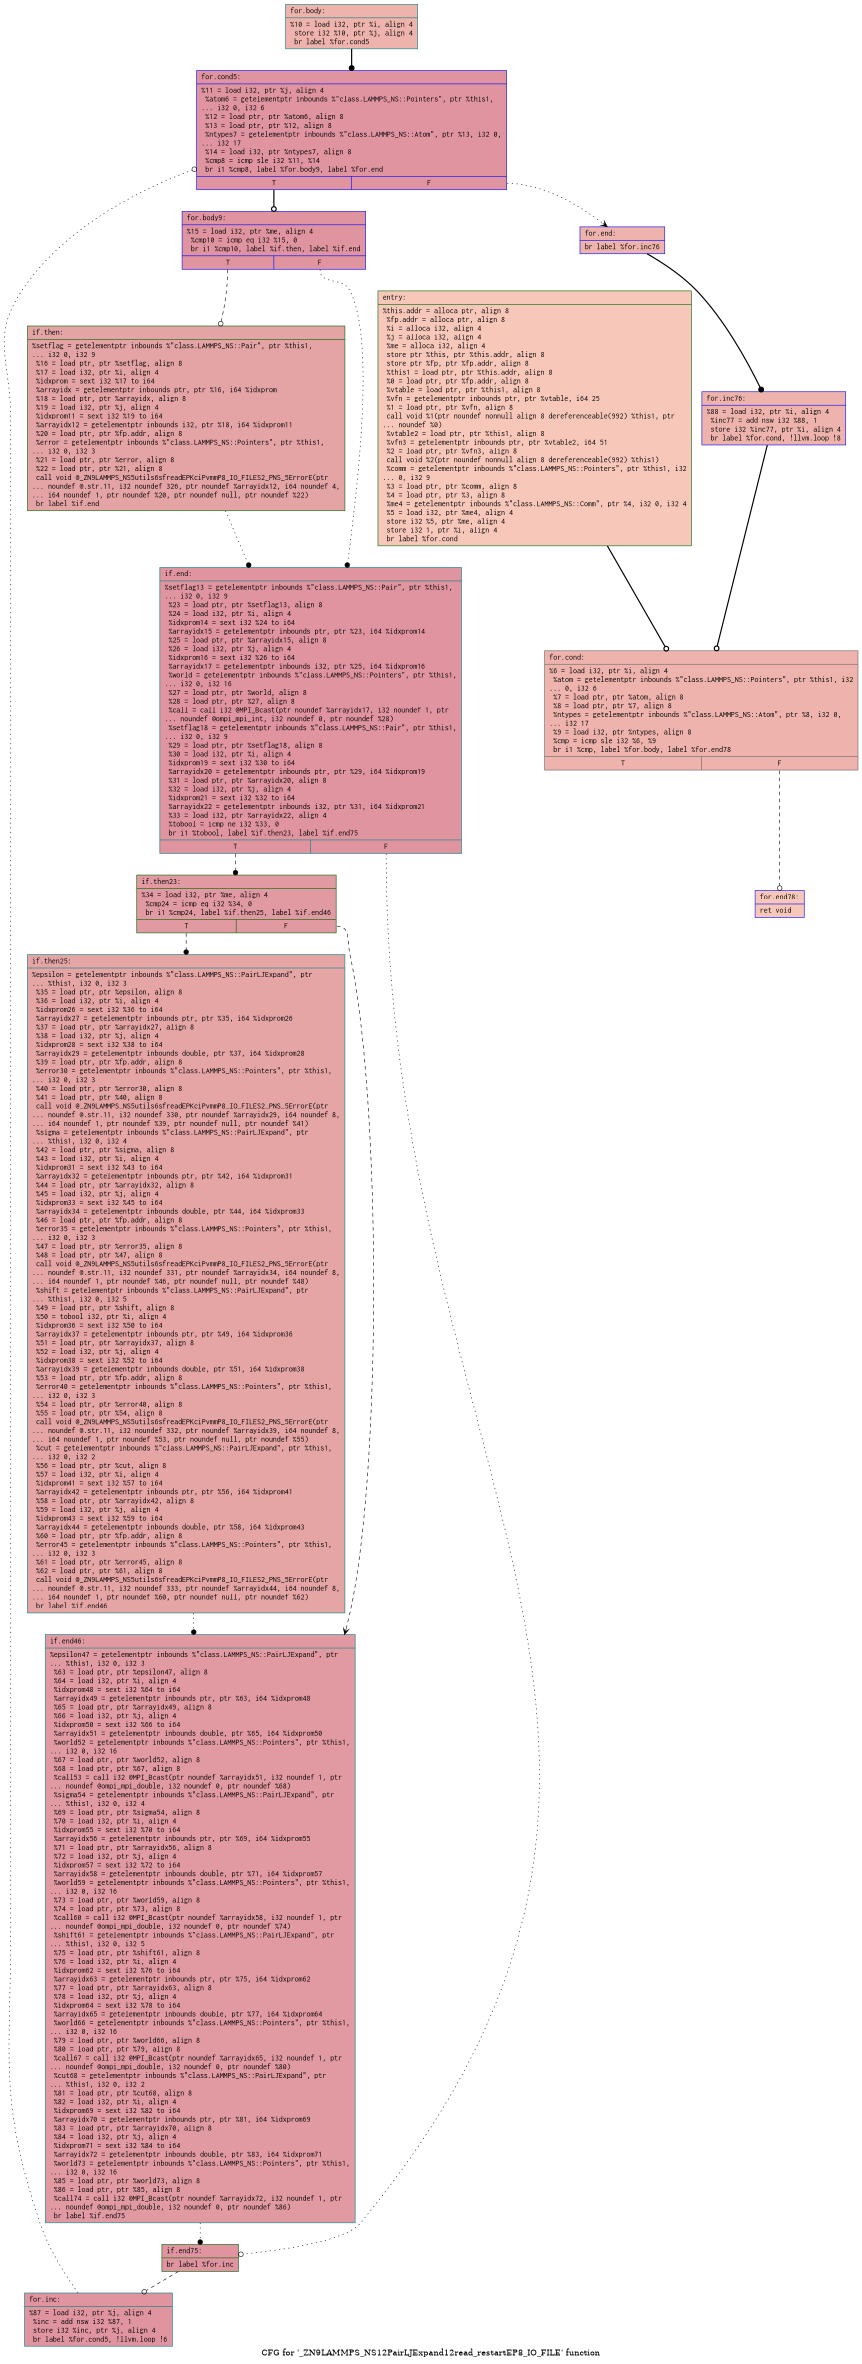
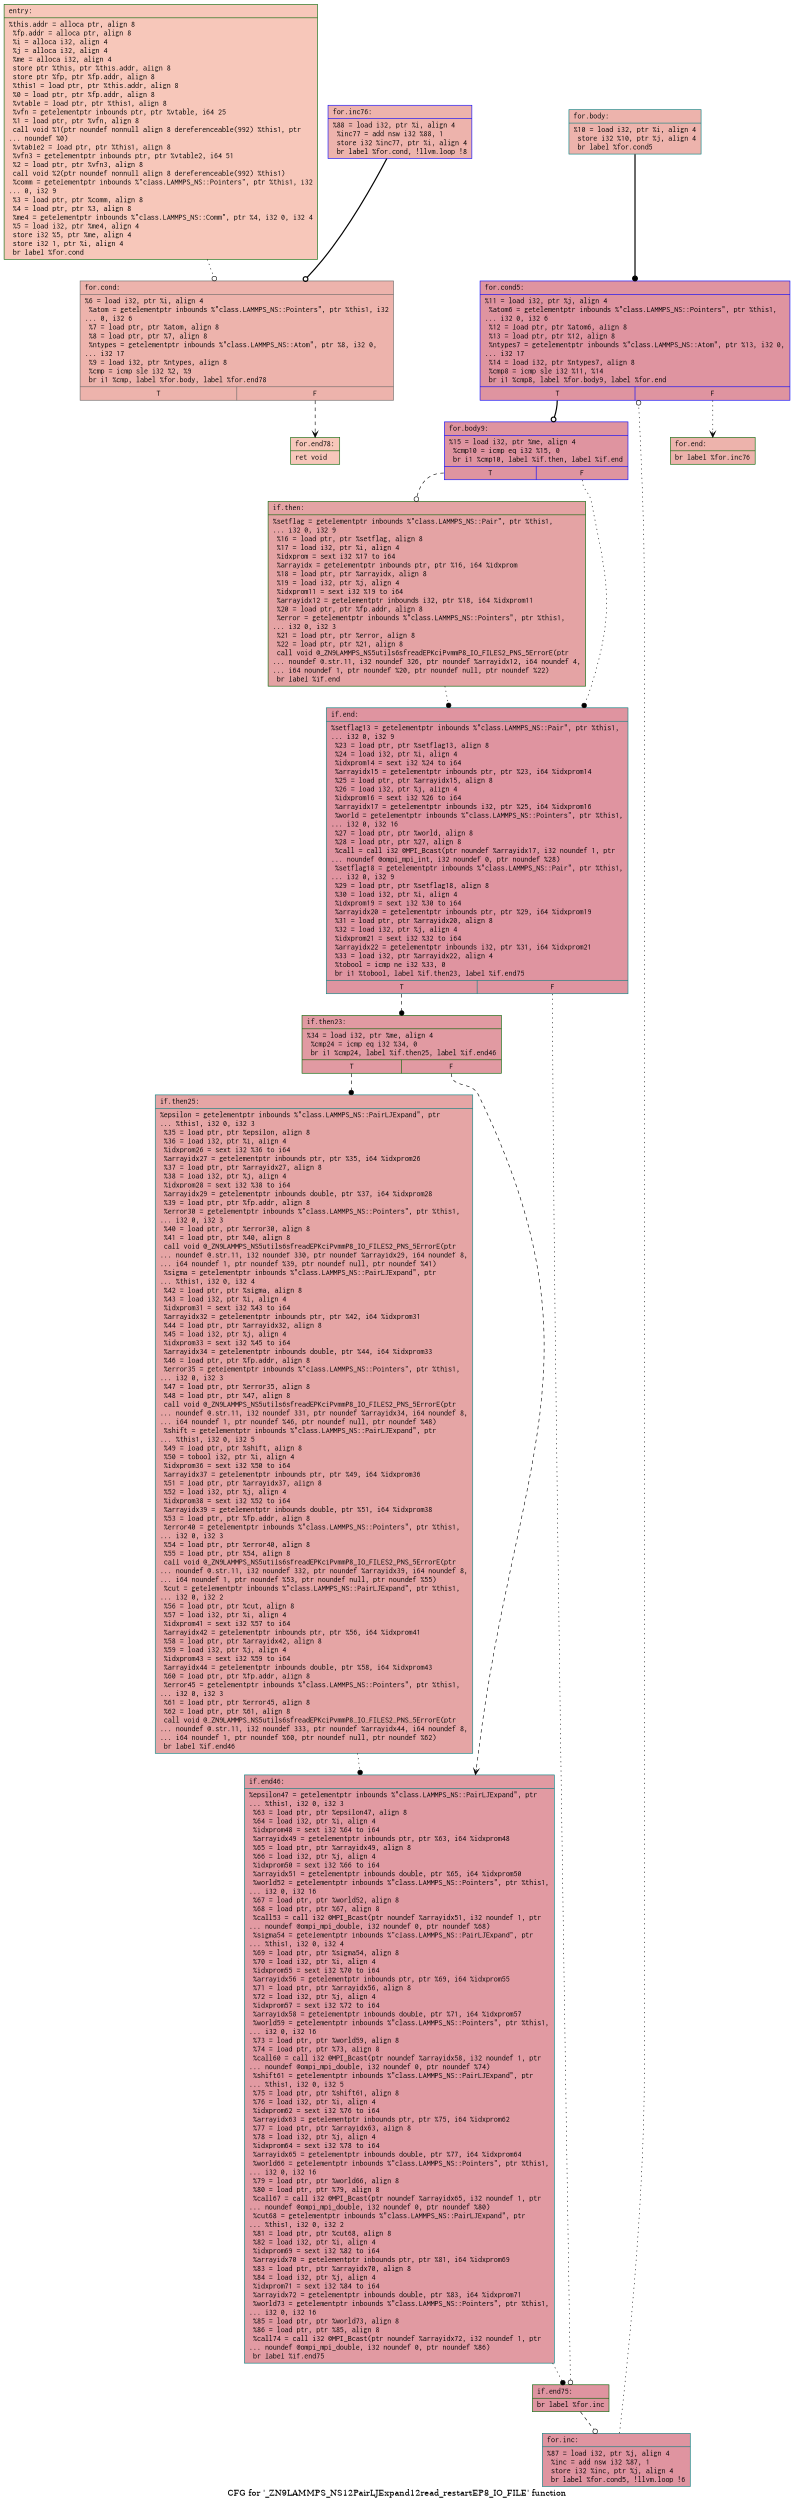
(622, 240) -> (713, 451)
(714, 311) -> none
(636, 596) -> (210, 268)
(603, 741) -> (138, 371)
(780, 828) -> (315, 416)
(780, 904) -> (315, 451)
